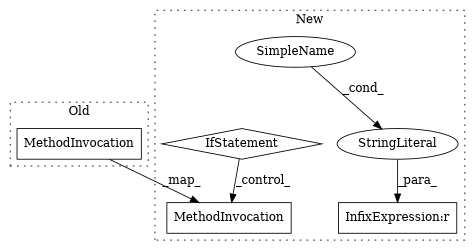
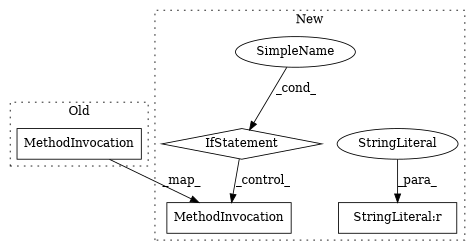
(343, 95) -> (270, 95)
(398, 218) -> (398, 218)
